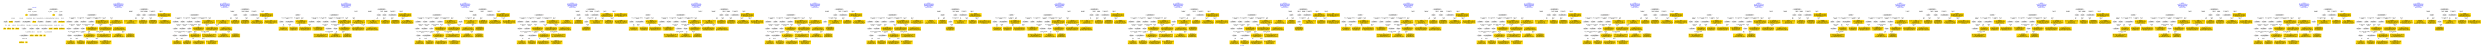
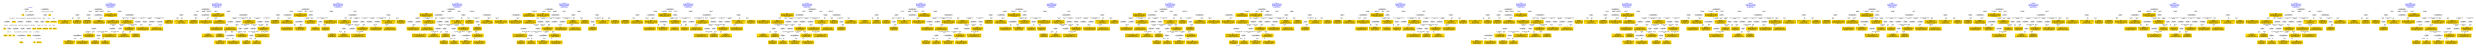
(19, 24) -> (22, 32)
